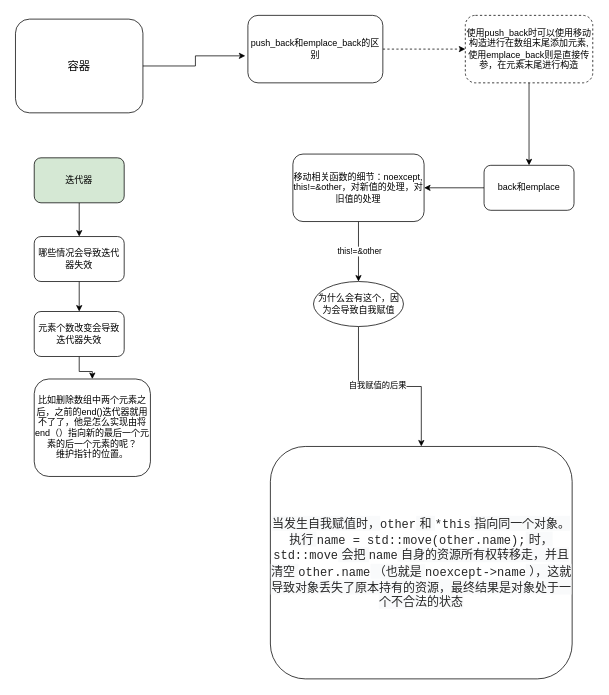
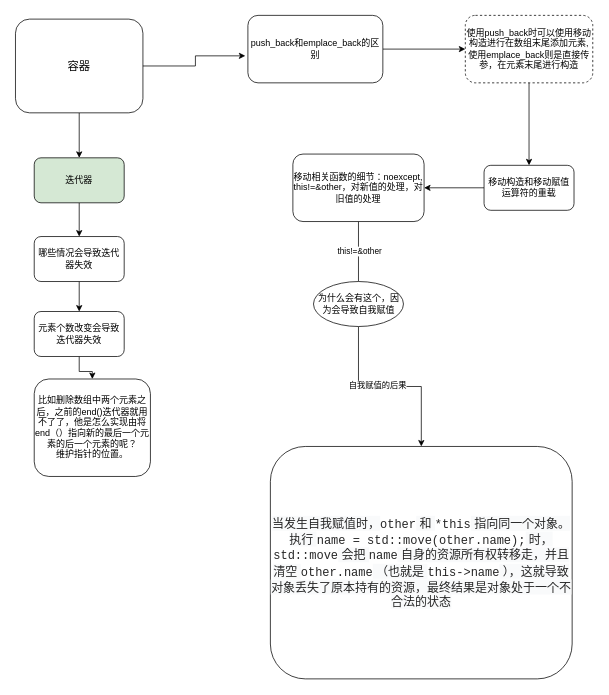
(421, 49) -> (421, 49)
none -> (79, 133)
(529, 188) -> (529, 188)
(359, 275) -> (359, 277)
(422, 563) -> (422, 563)
